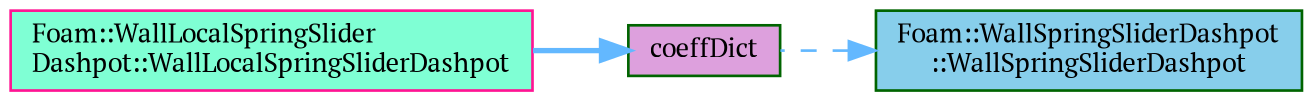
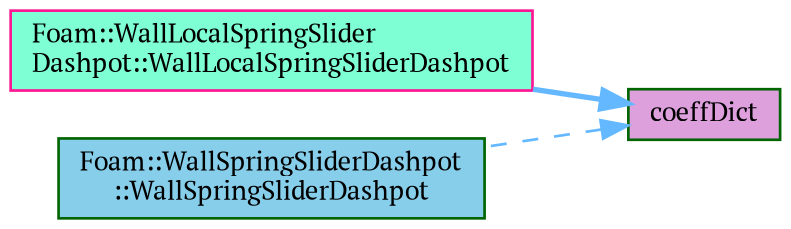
(815, 51) -> (543, 138)
